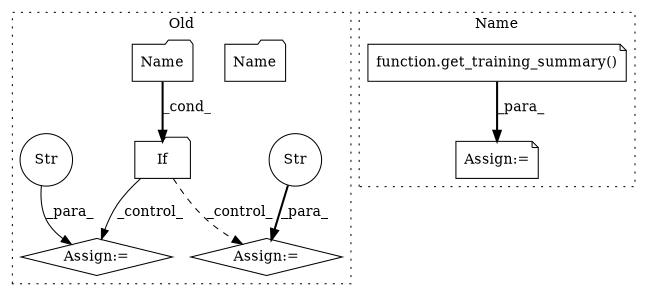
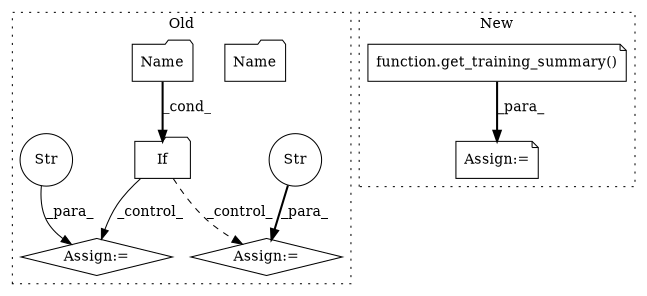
(497, 24) -> (497, 24)
